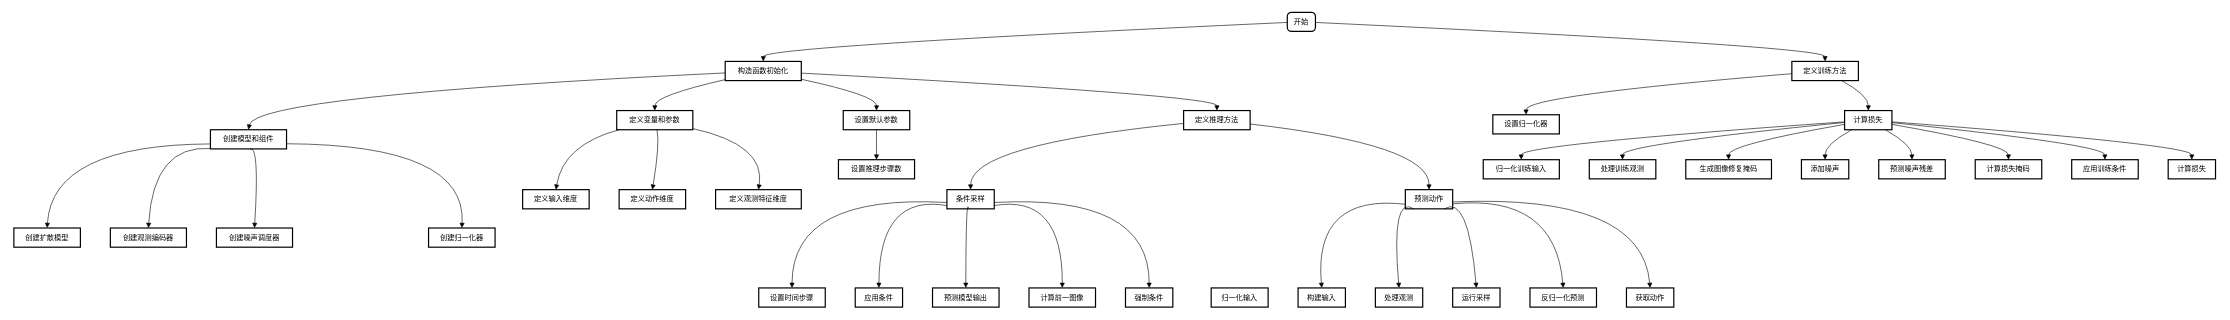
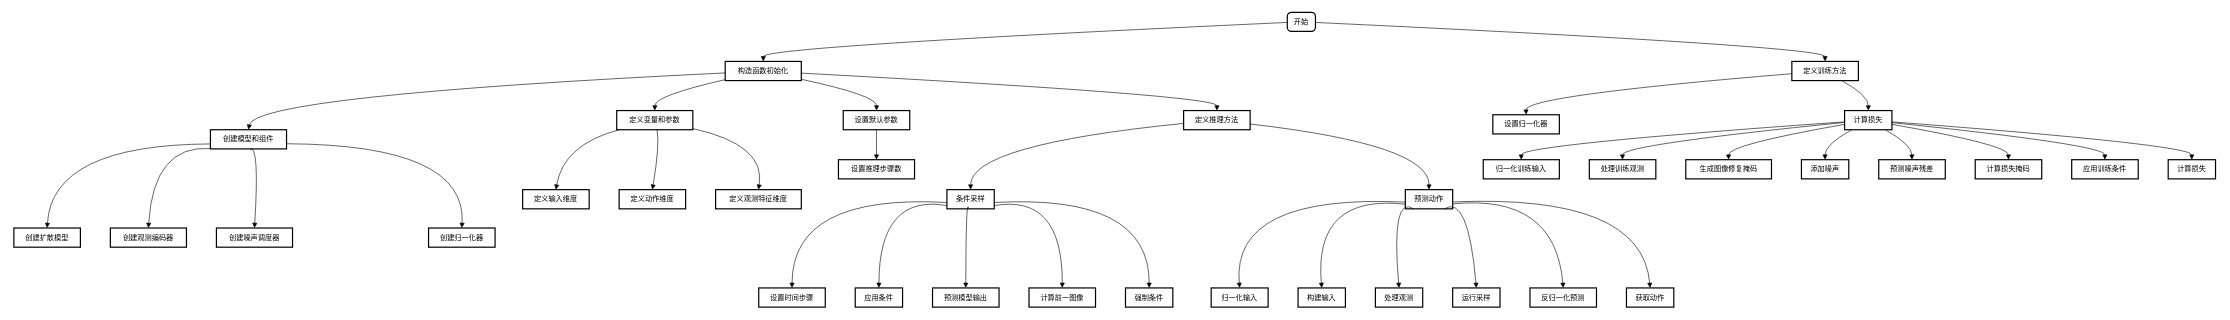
none -> (1281, 217)
